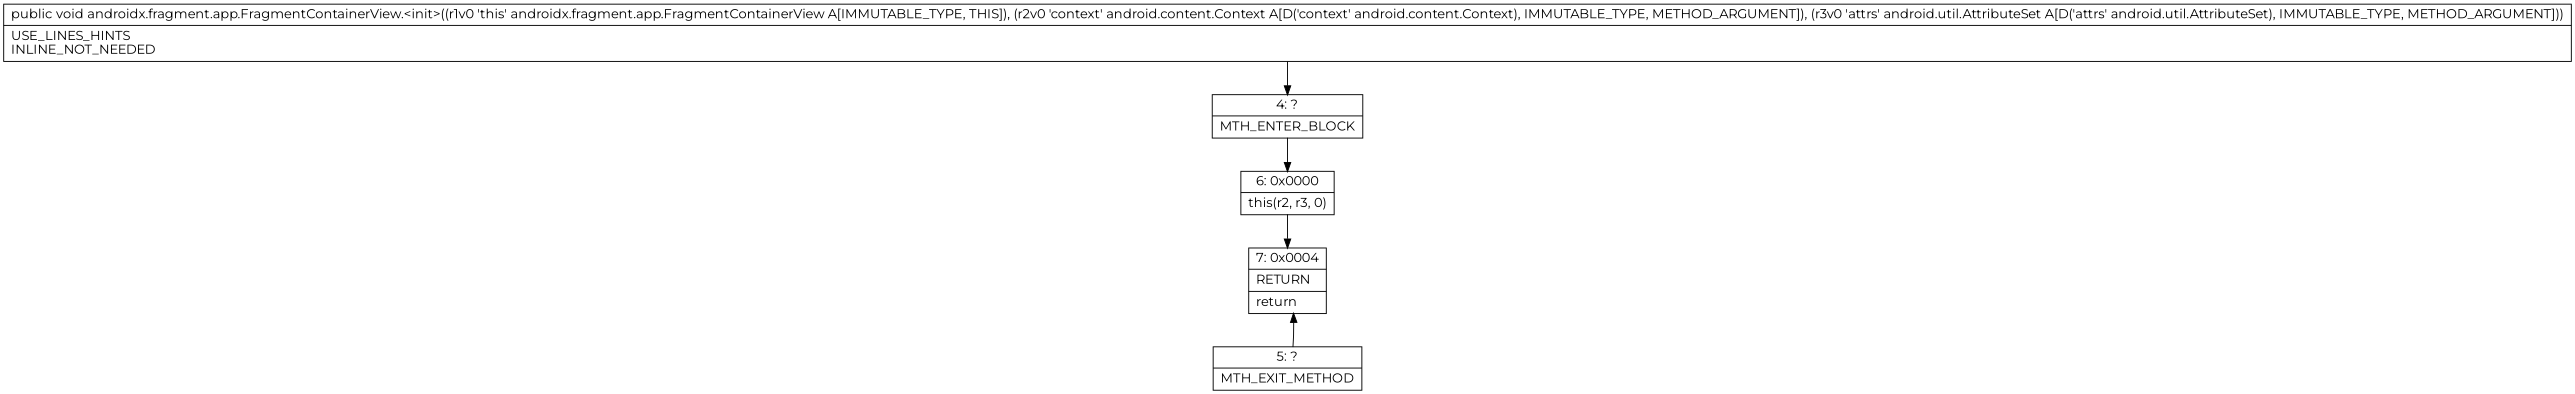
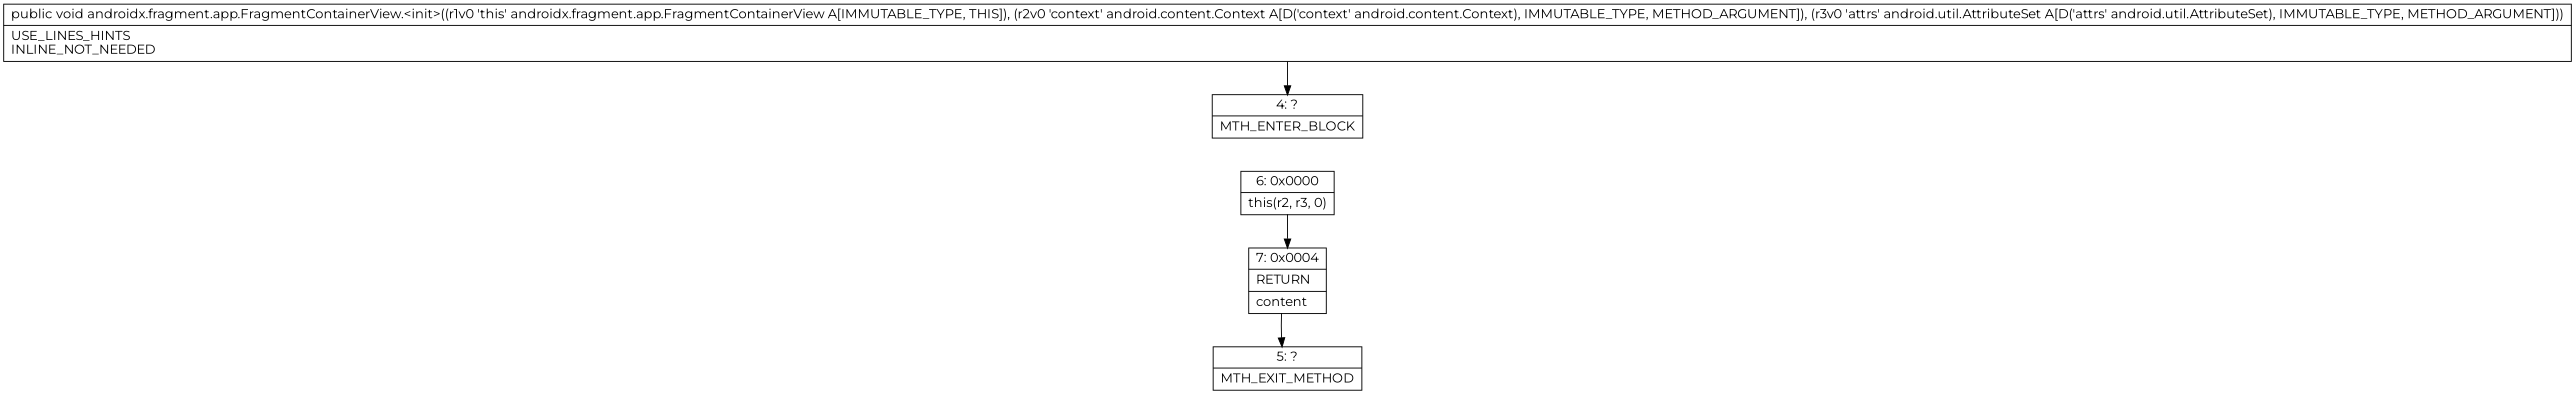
(1288, 150) -> none
(1277, 302) -> (1282, 302)
(1294, 335) -> (1281, 325)
